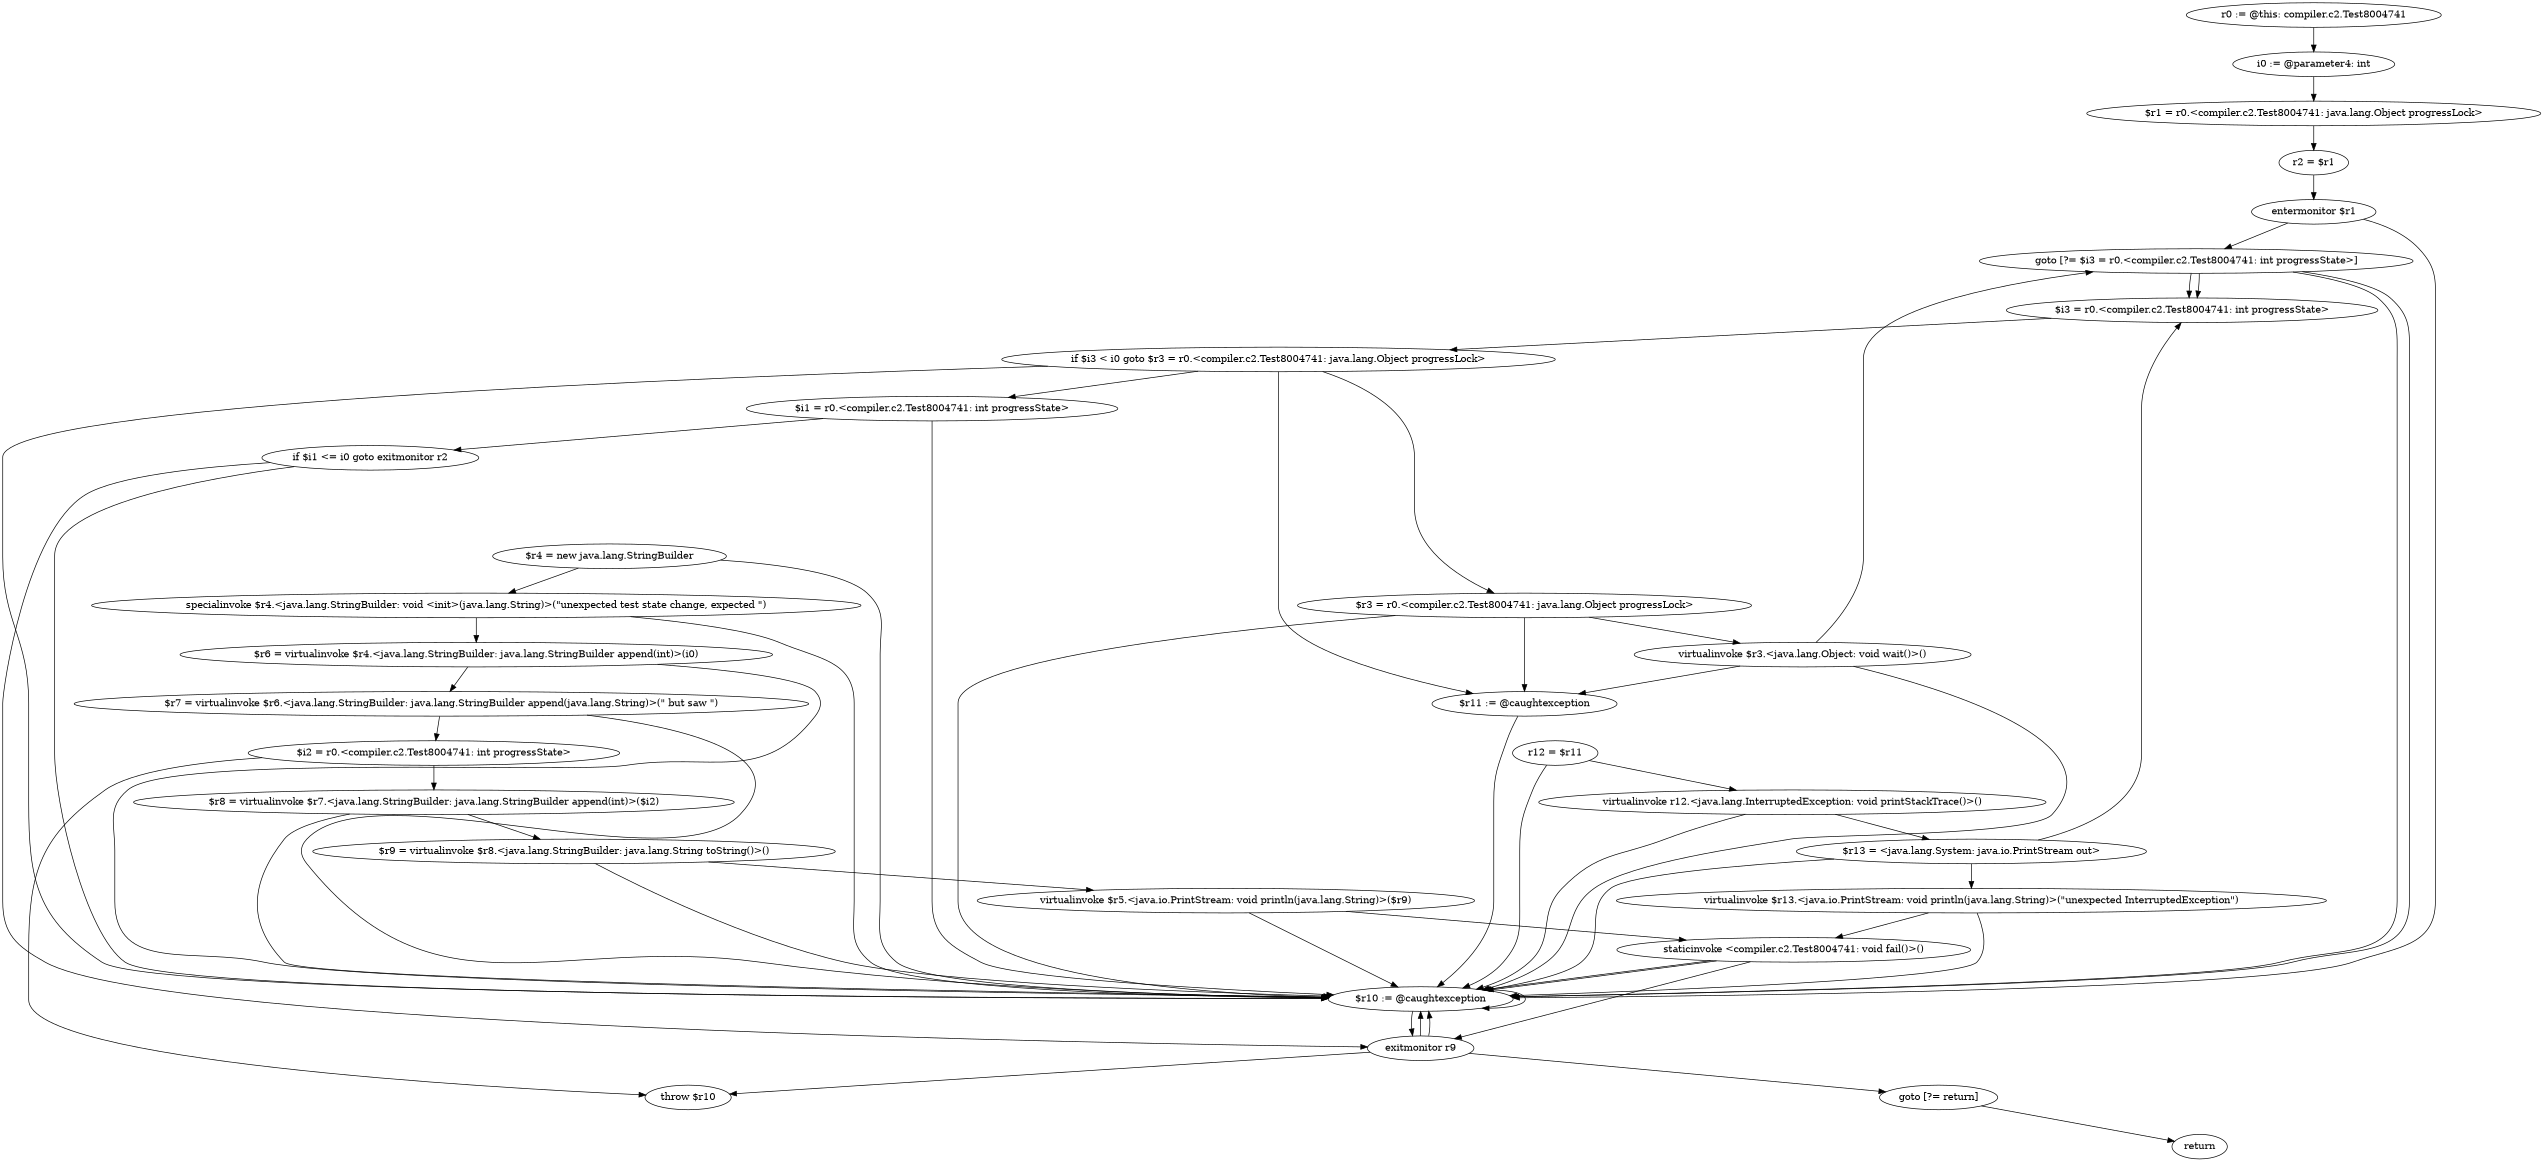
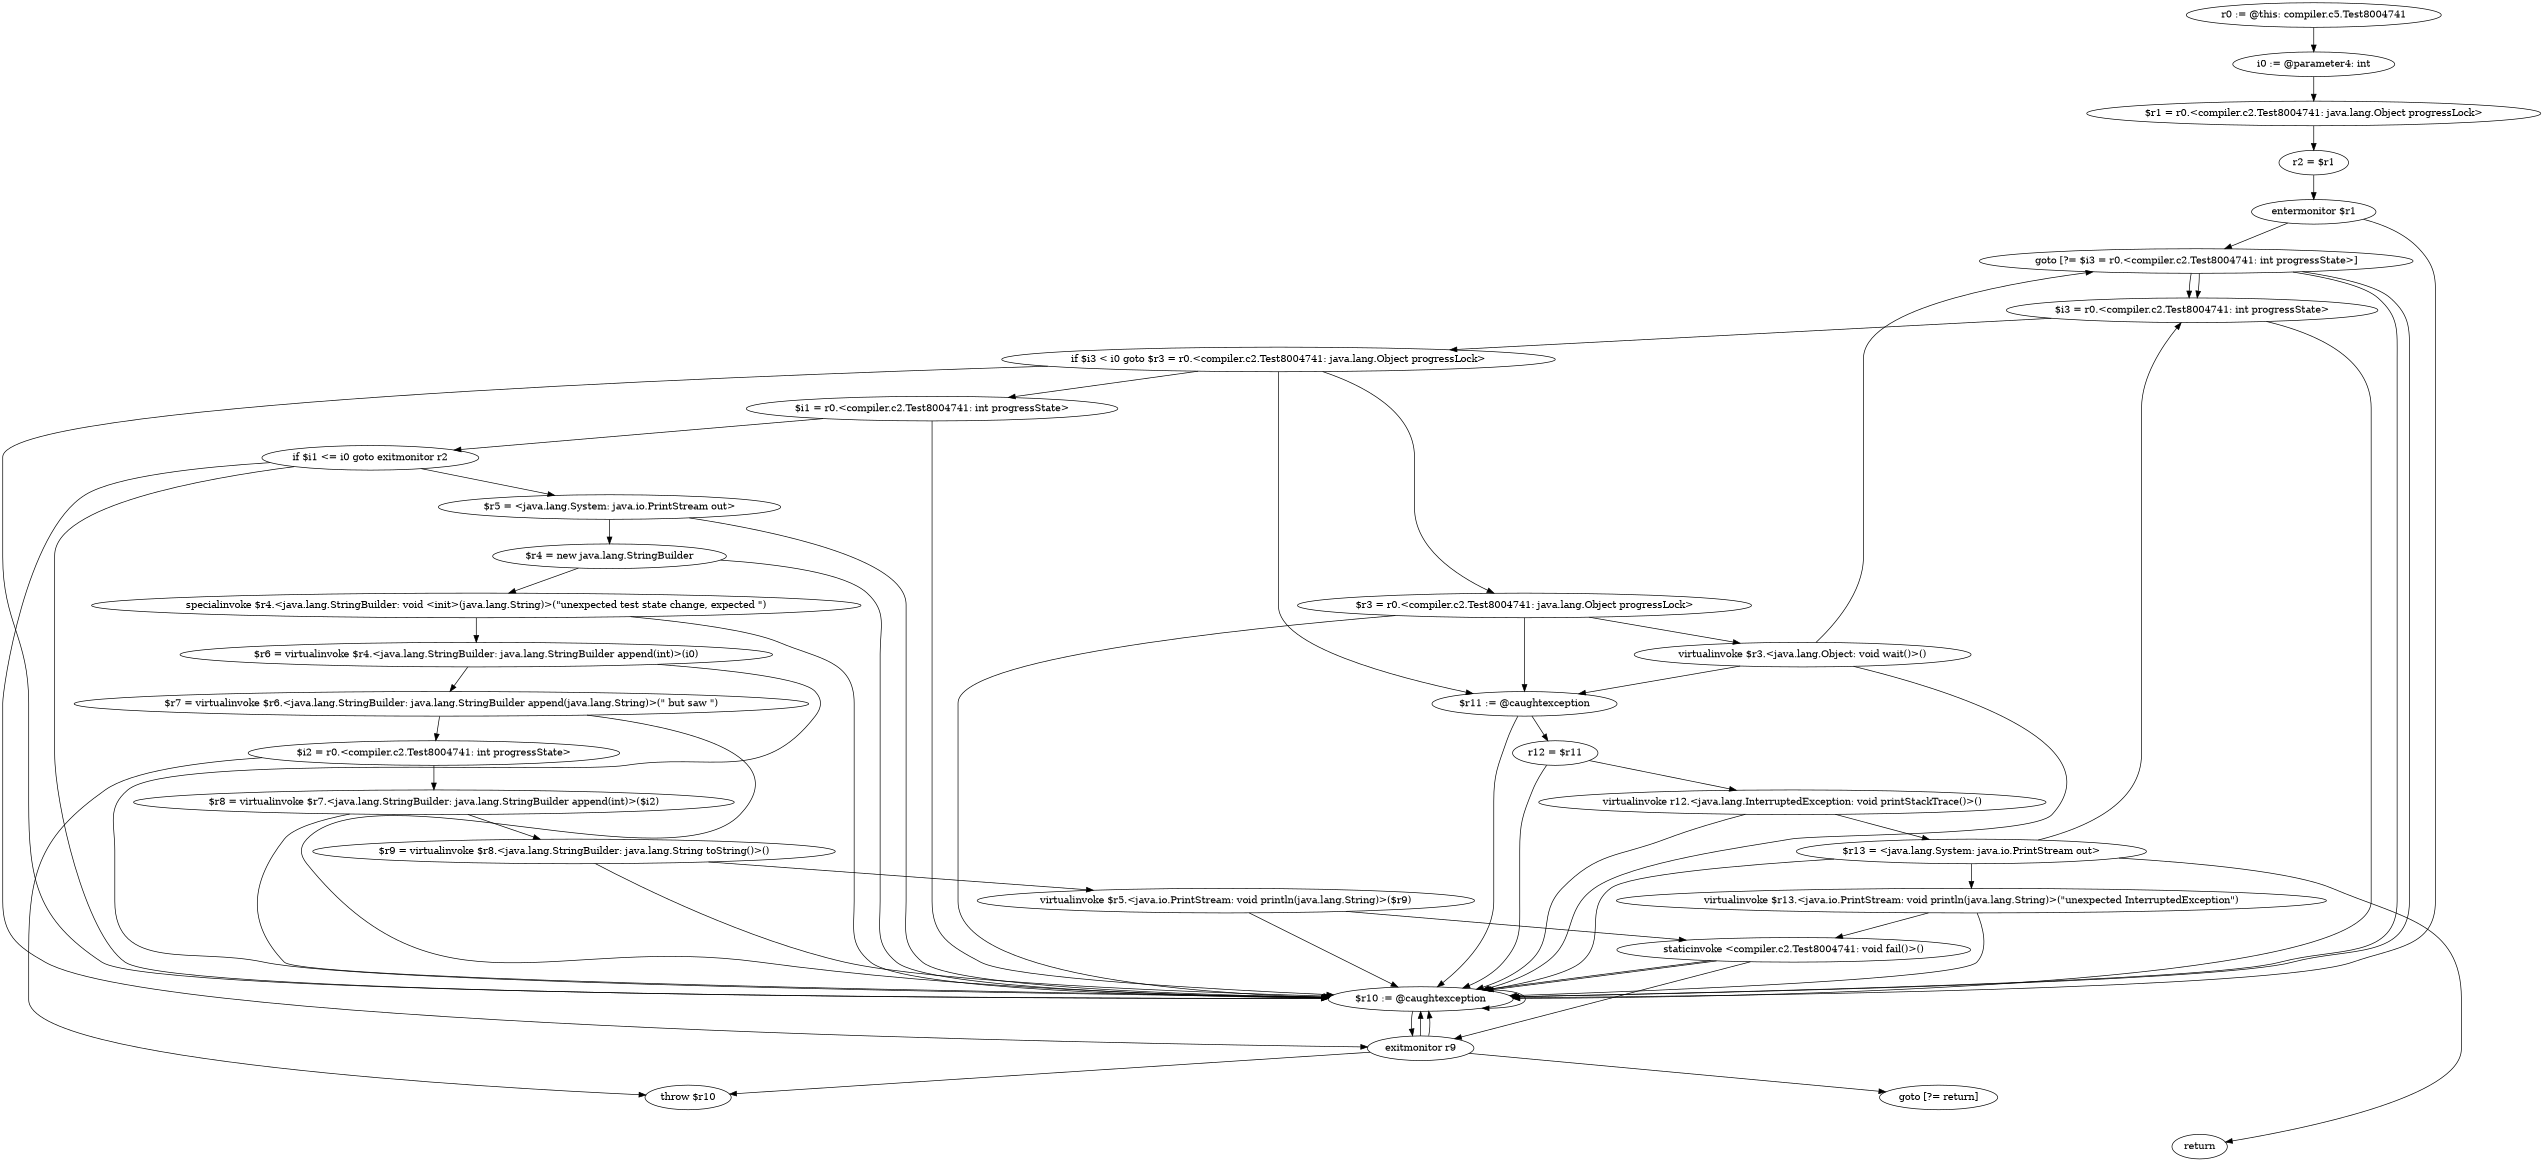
(2314, 15) -> (2314, 15)
none -> (610, 507)
none -> (1538, 726)
none -> (2272, 952)
(2075, 1123) -> (2451, 953)
